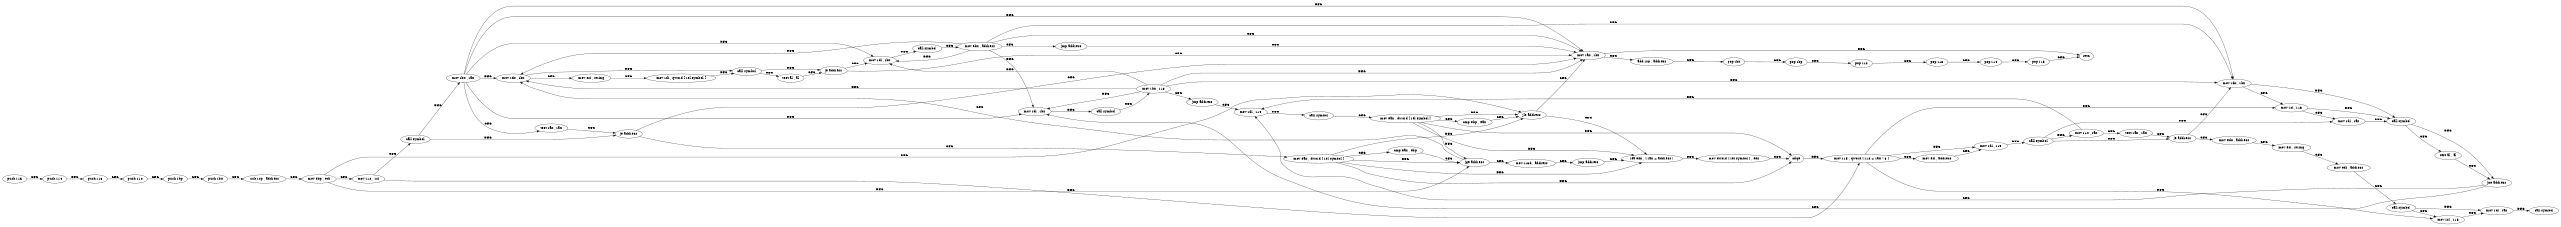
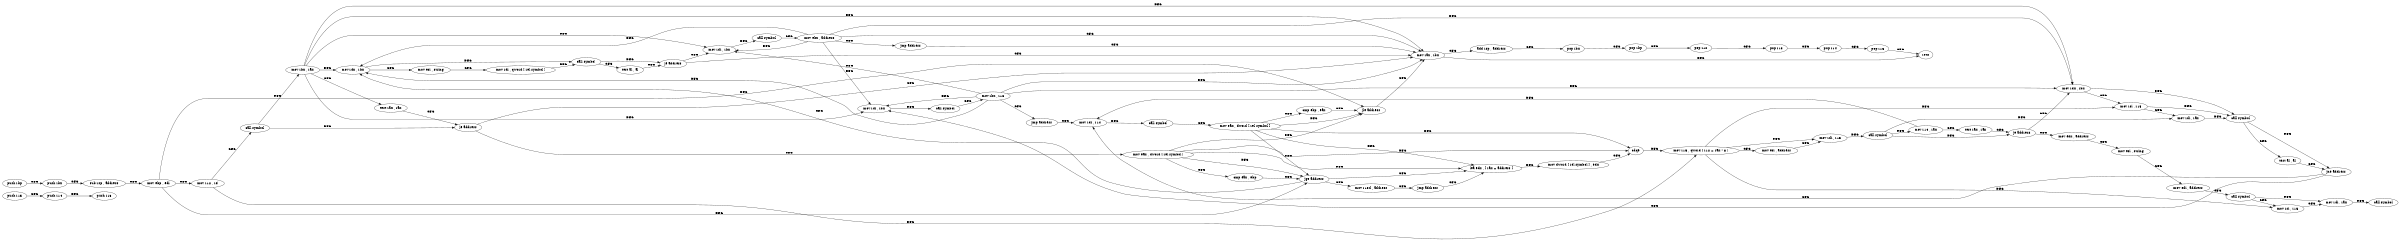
(1599, 126) -> (1397, 176)
(135, 179) -> none
